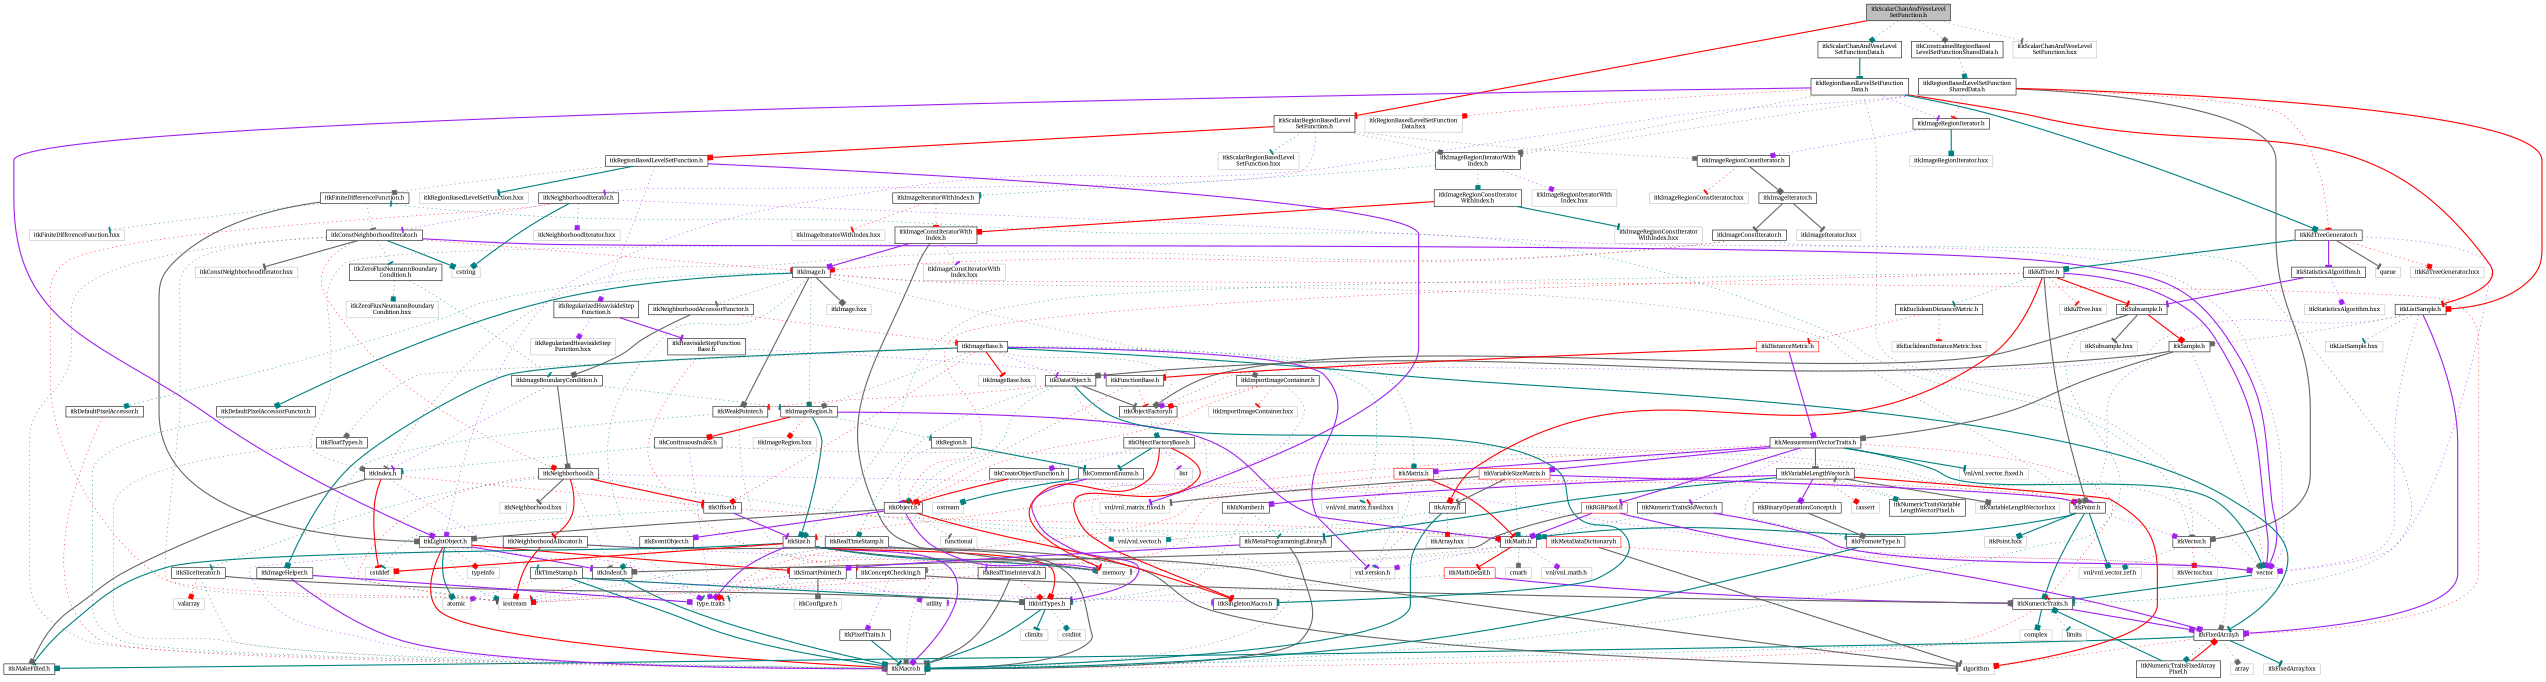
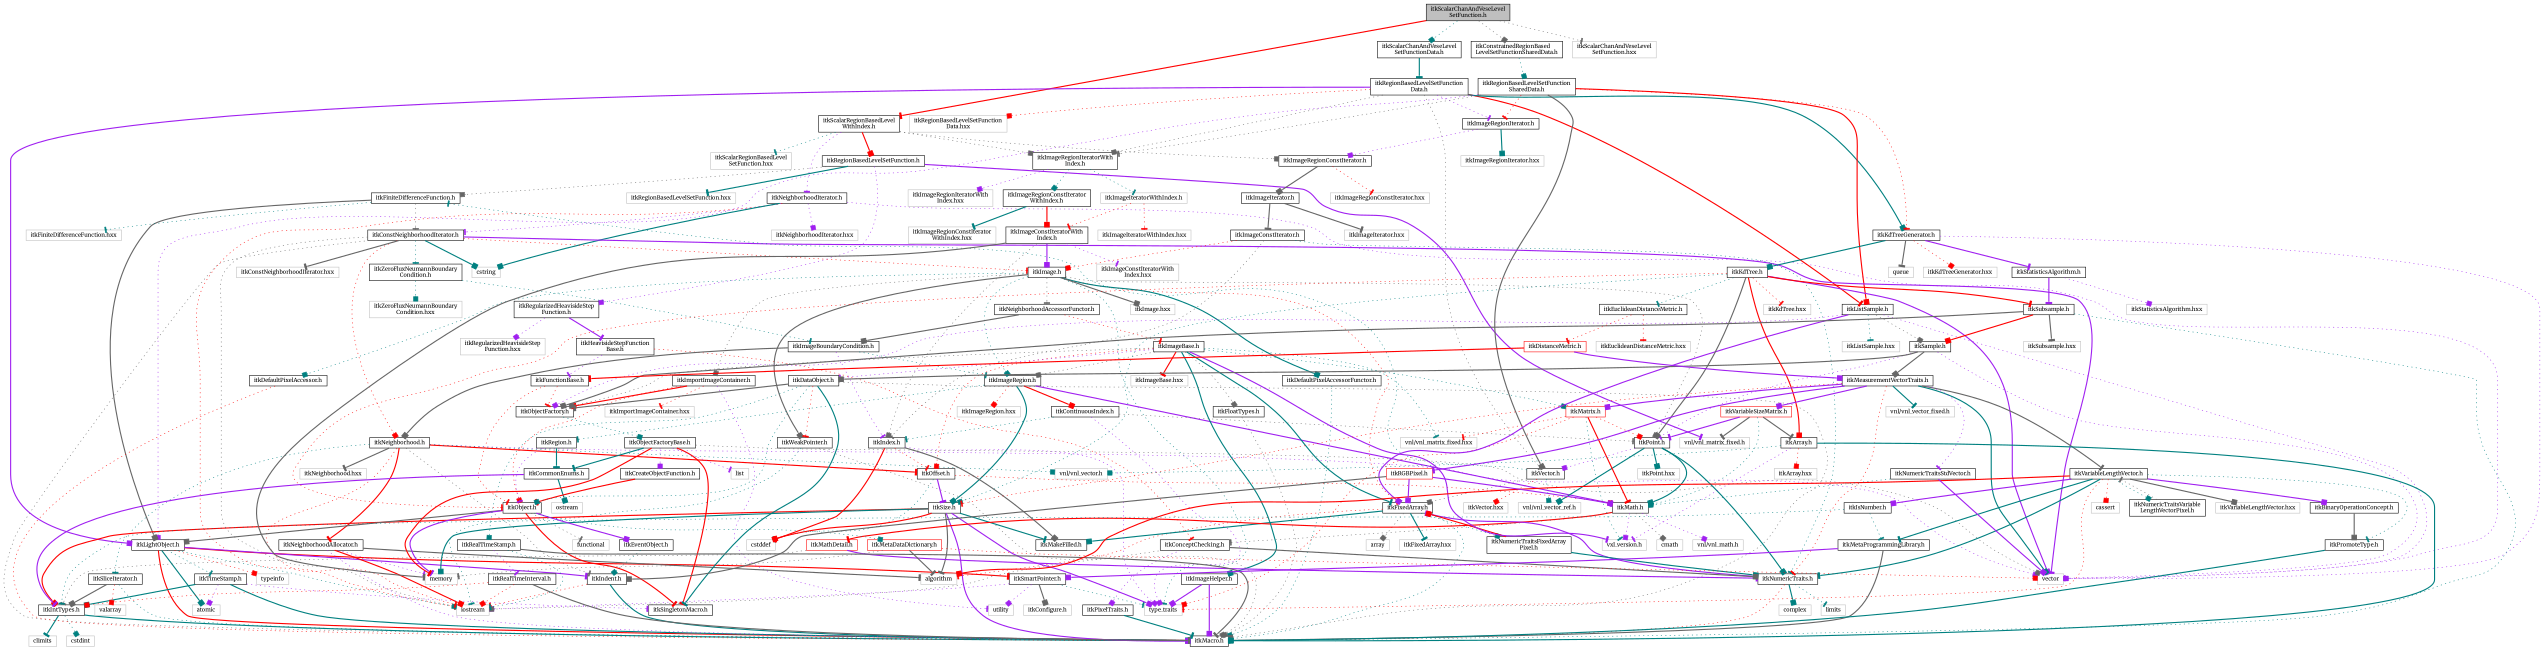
(1314, 124) -> (859, 124)
(936, 198) -> (1144, 198)
(1216, 396) -> (632, 396)
(2164, 587) -> (1966, 543)
